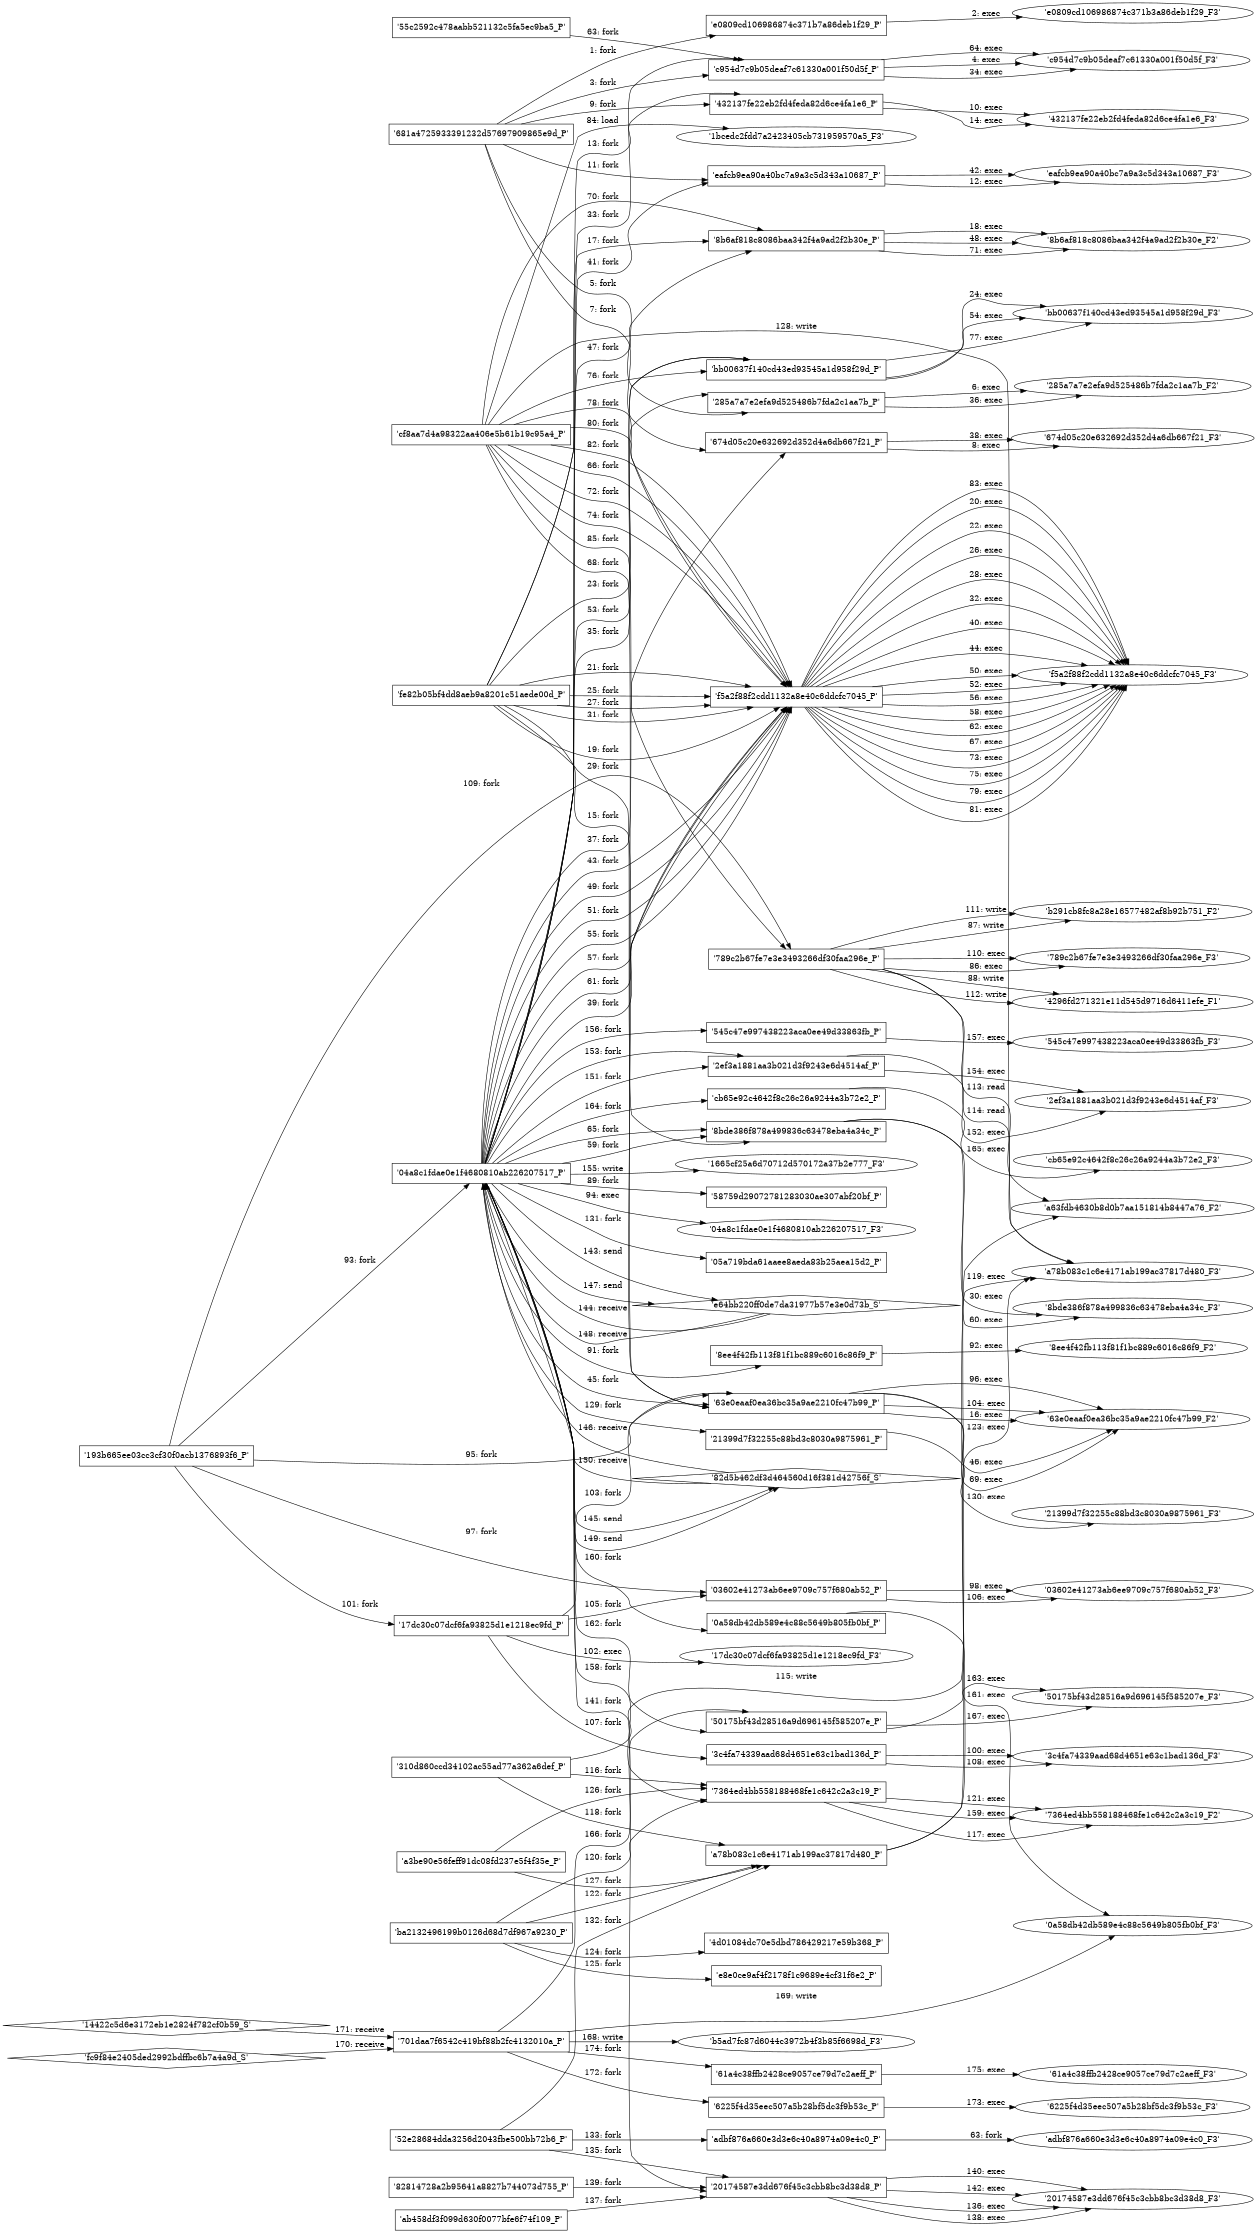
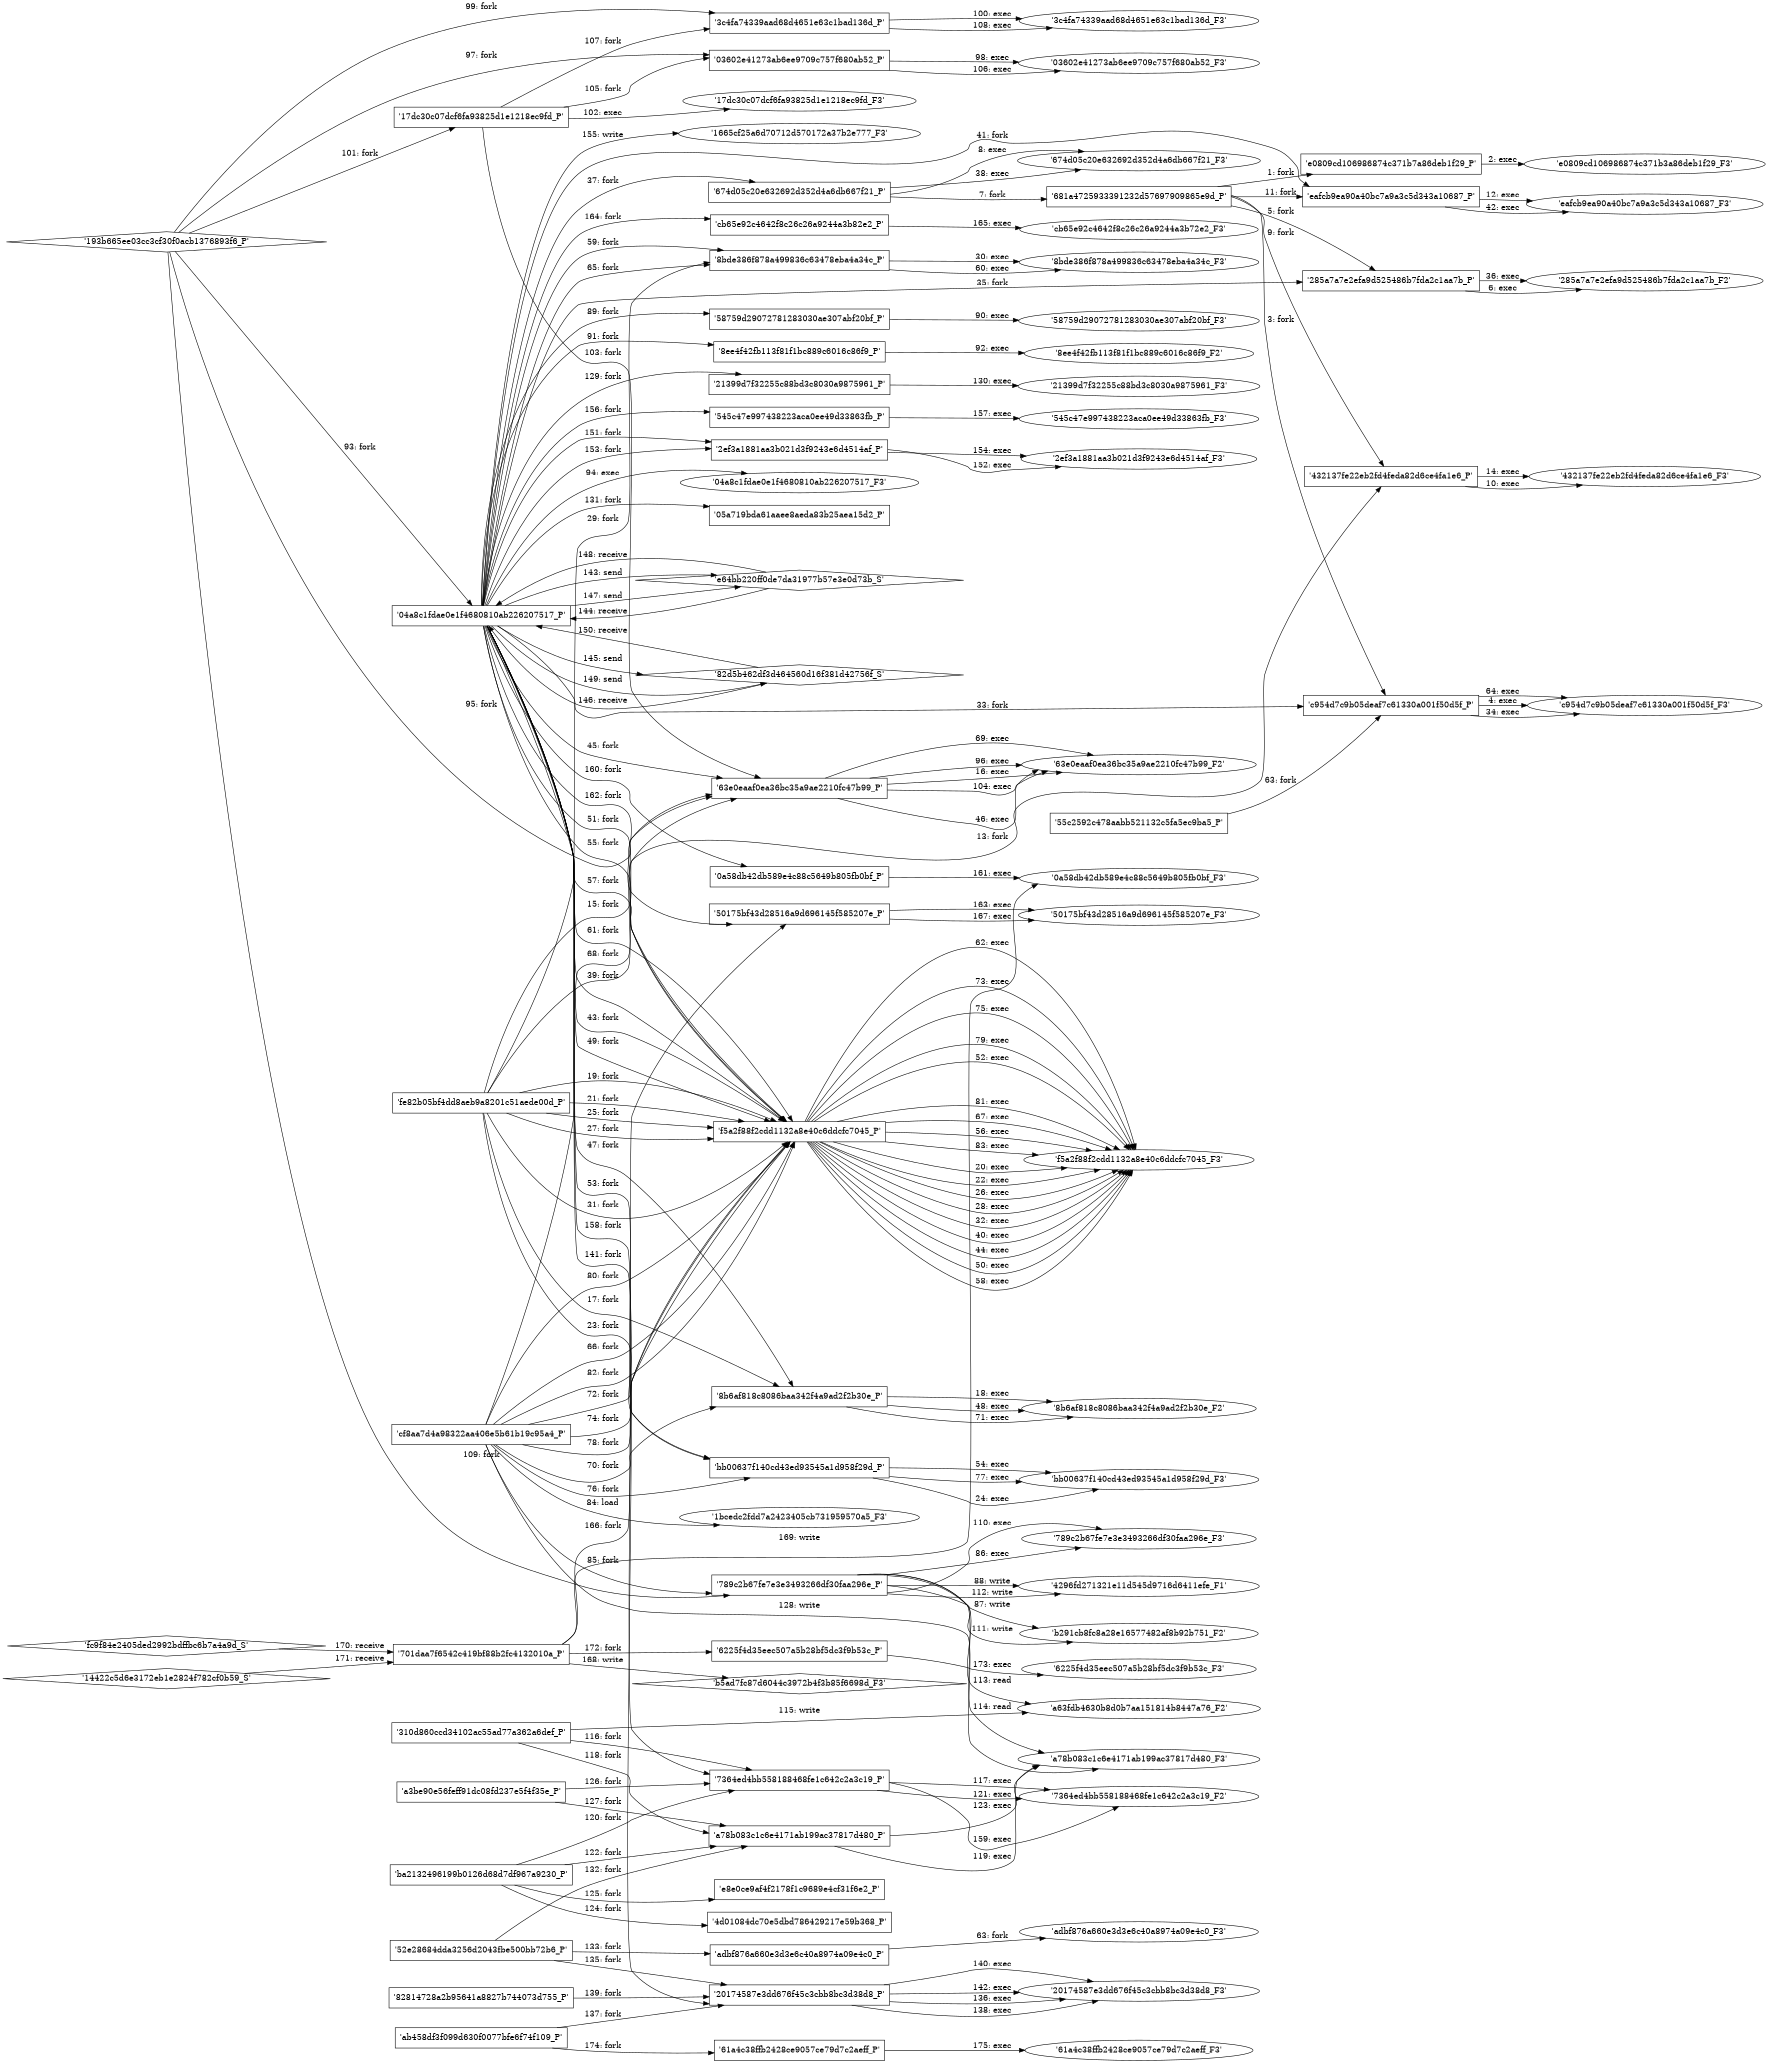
none -> (408, 42)
(585, 320) -> (966, 199)
none -> (1139, 321)
(796, 1099) -> (799, 225)
(167, 1456) -> (167, 242)
(796, 2042) -> (799, 1684)
(637, 2059) -> (630, 2053)
